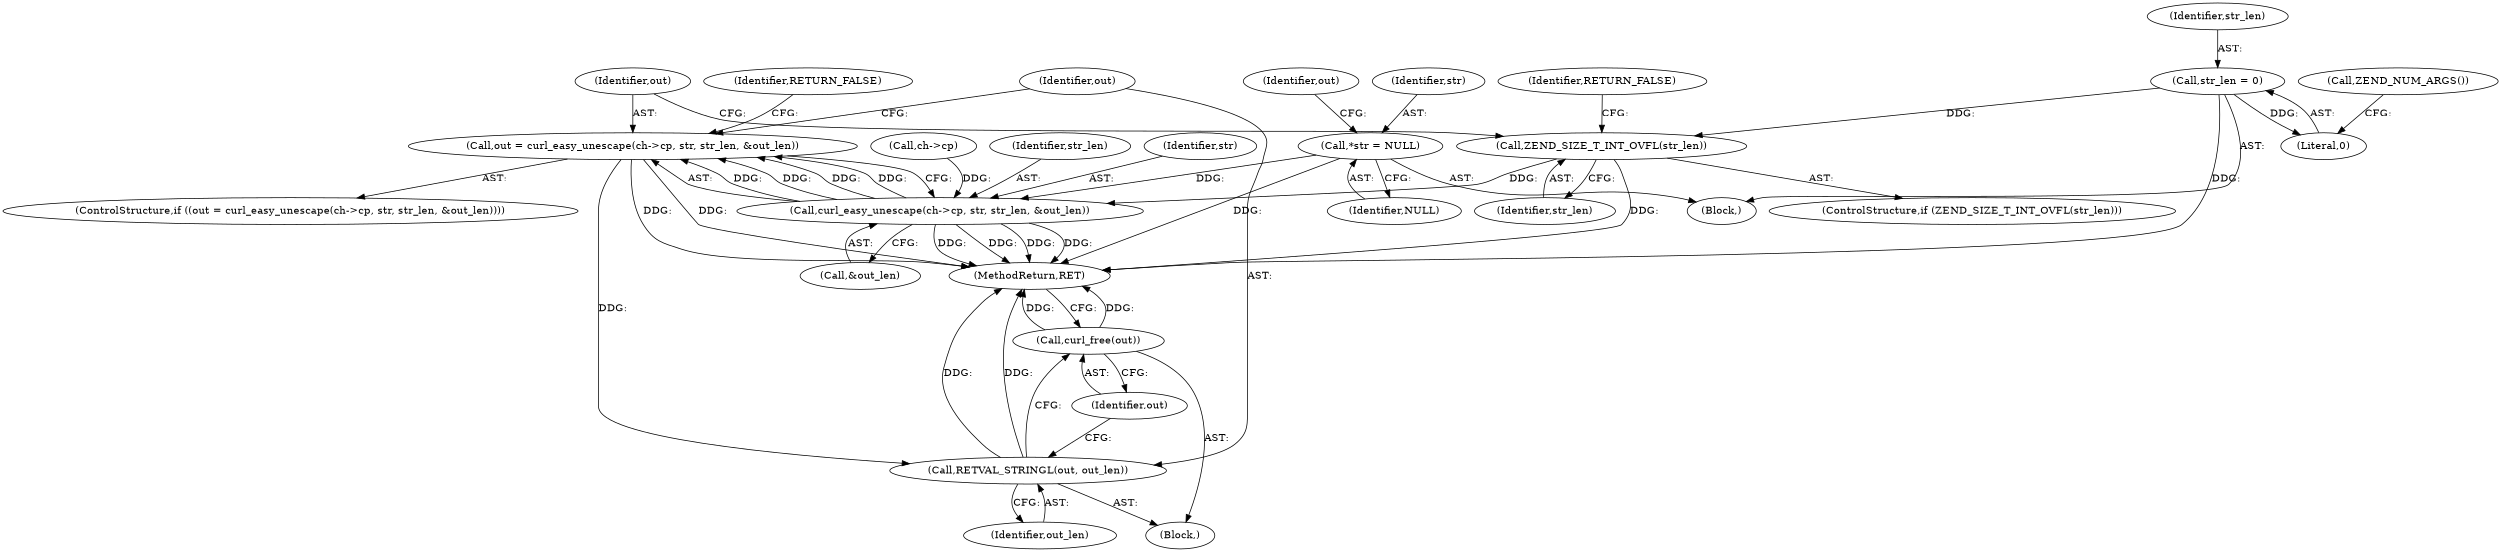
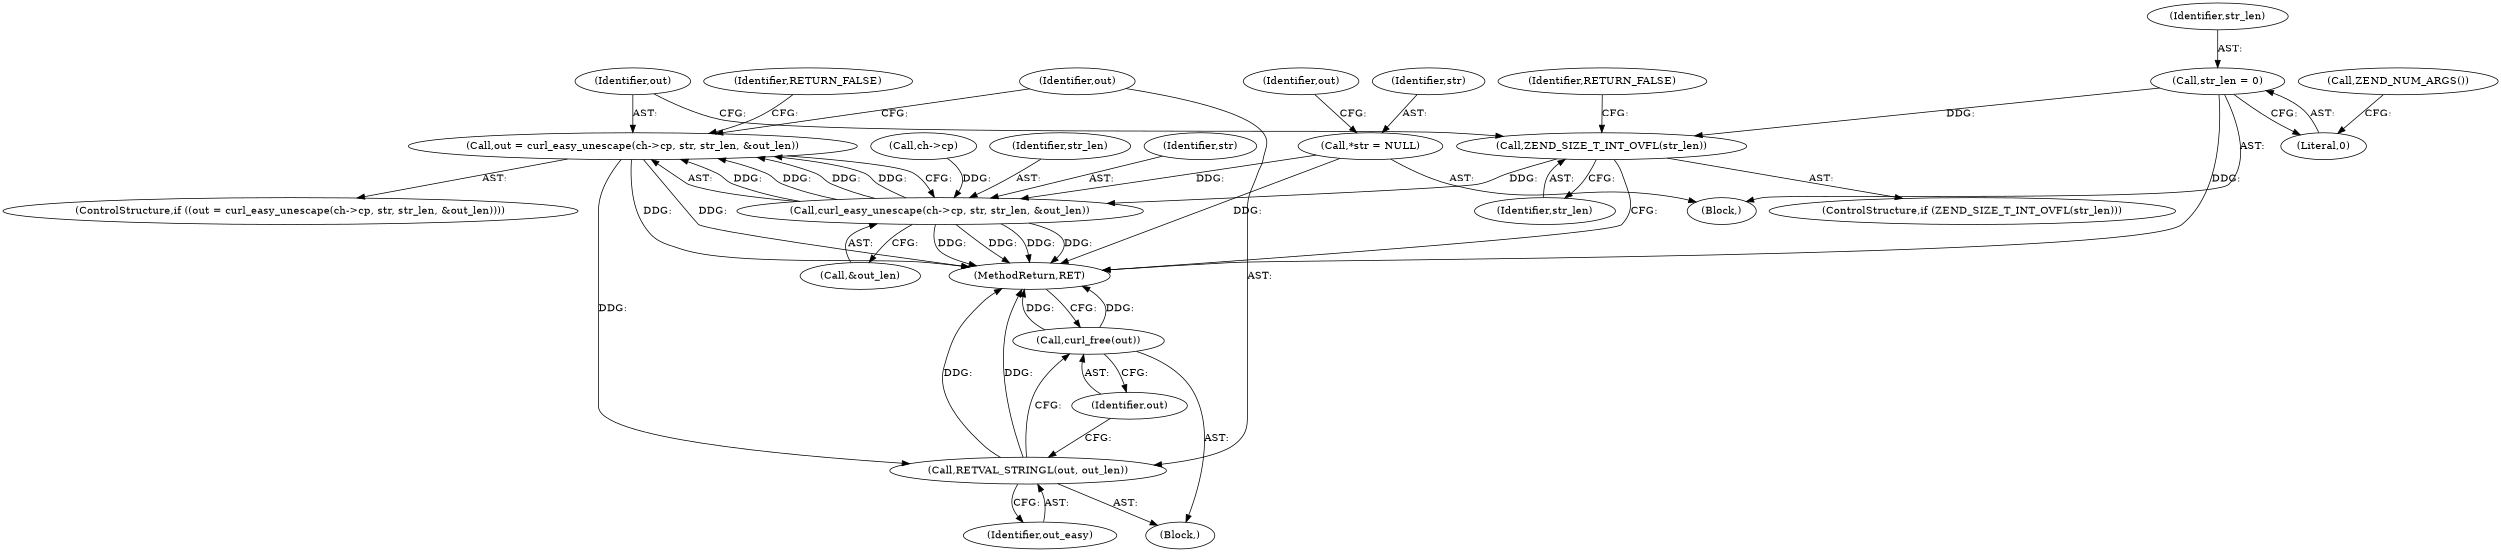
(2286, 114) -> (2286, 114)
(1394, 211) -> none
(1646, 211) -> (1646, 211)
(1040, 536) -> (1040, 536)
